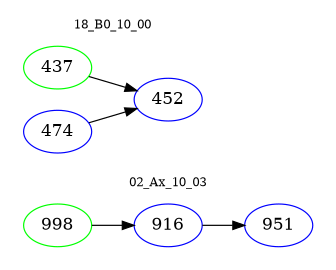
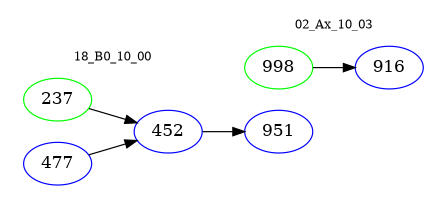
(58, 68) -> (58, 100)
(58, 132) -> (58, 164)
(218, 225) -> (219, 132)
